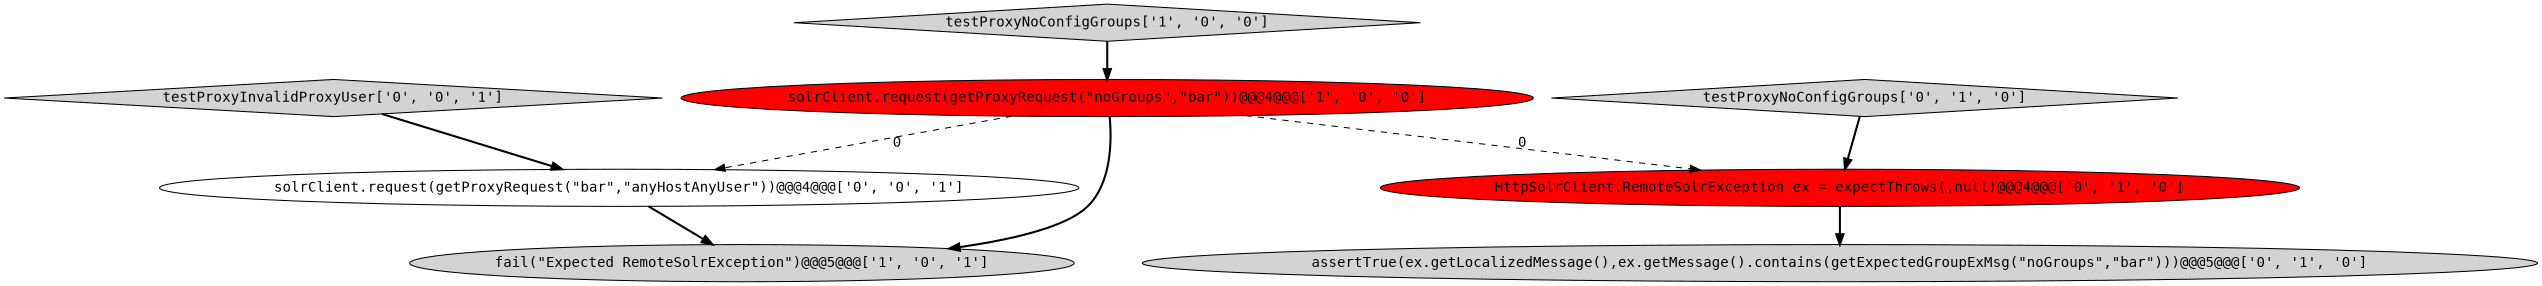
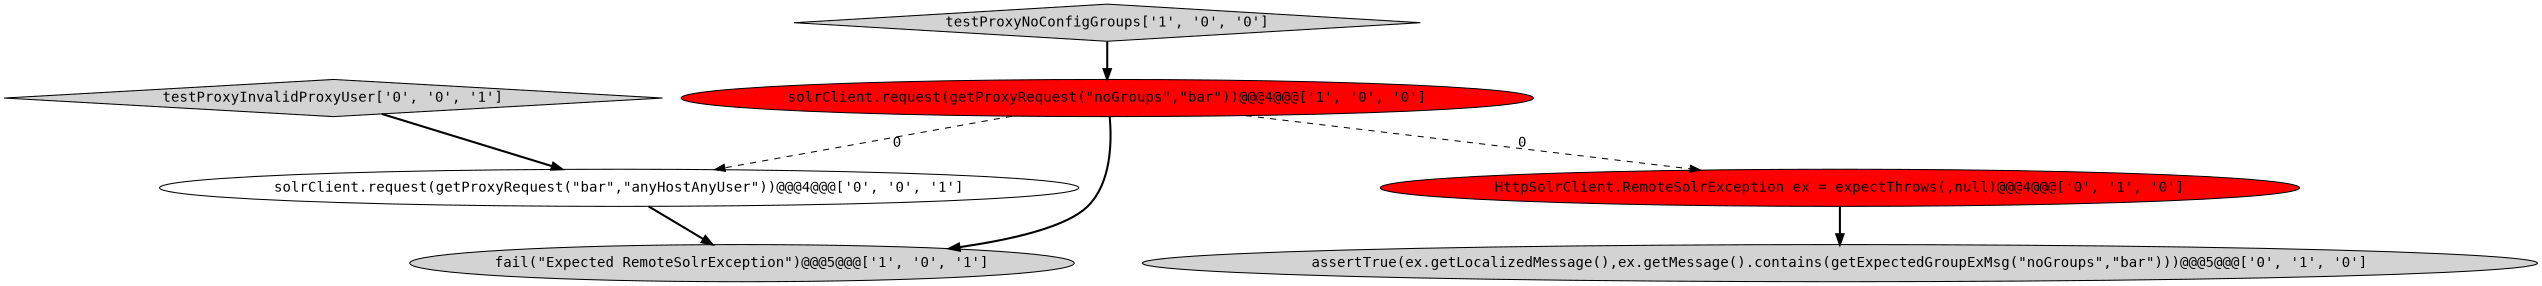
(1865, 98) -> none
